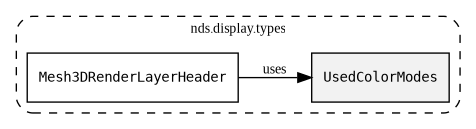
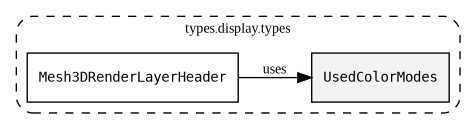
(238, 29) -> (238, 29)
